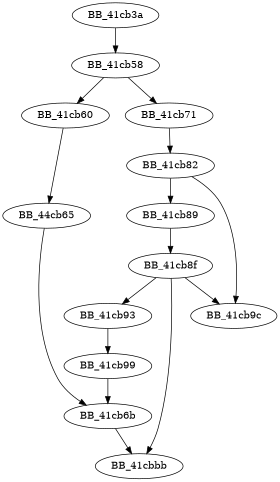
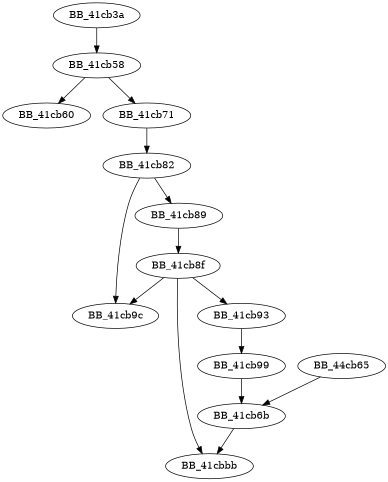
(57, 162) -> none
